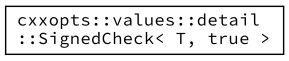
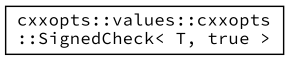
(145, 30) -> (145, 30)
